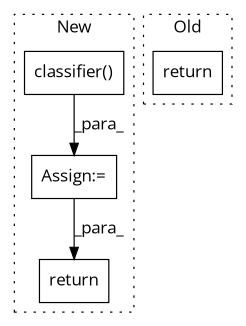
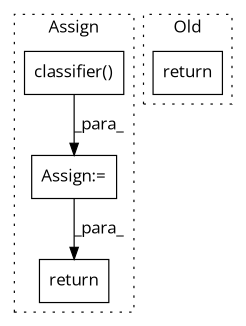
(74, 28) -> (74, 28)
